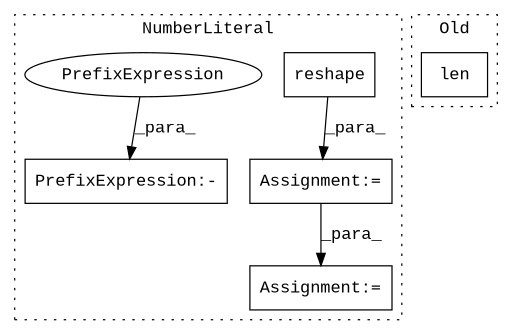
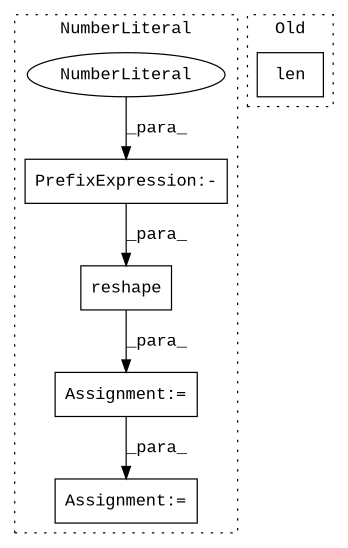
(143, 75) -> (126, 75)
none -> (126, 228)
